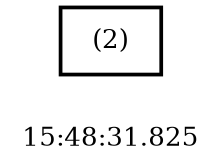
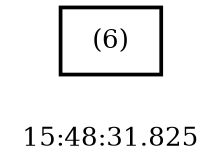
(111, 41) -> (111, 41)
